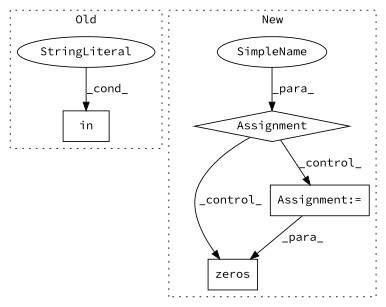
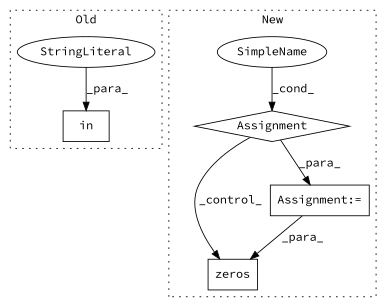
(107, 89) -> (107, 89)
(293, 89) -> (293, 89)
(330, 163) -> (320, 163)
